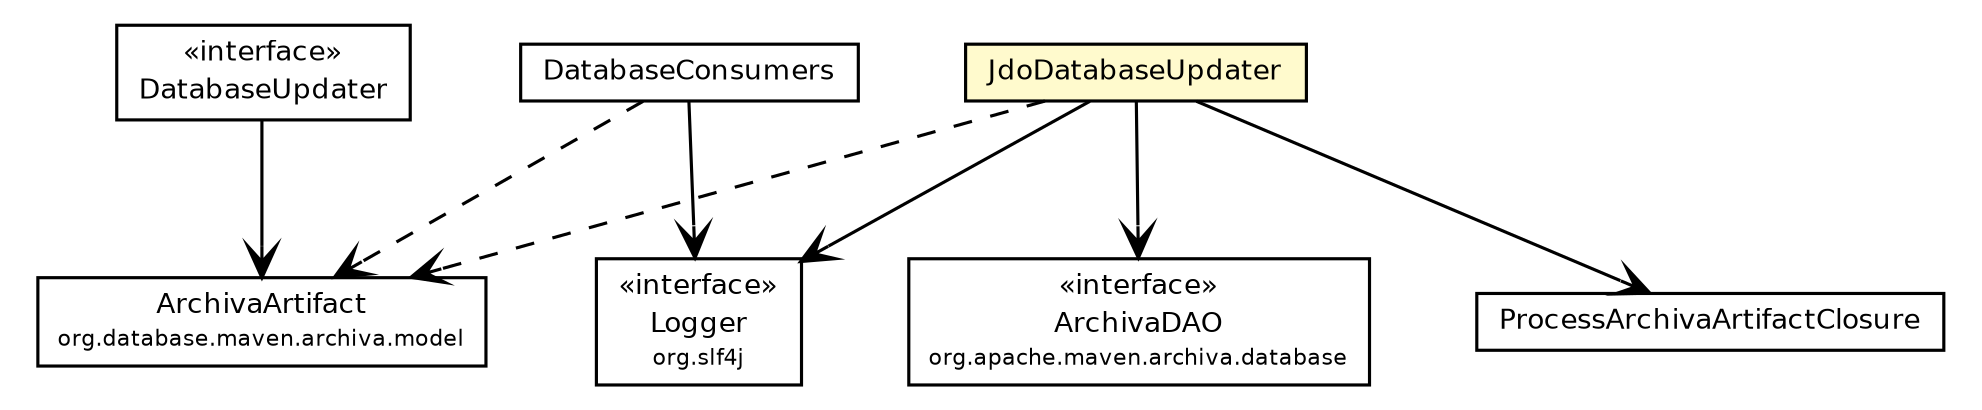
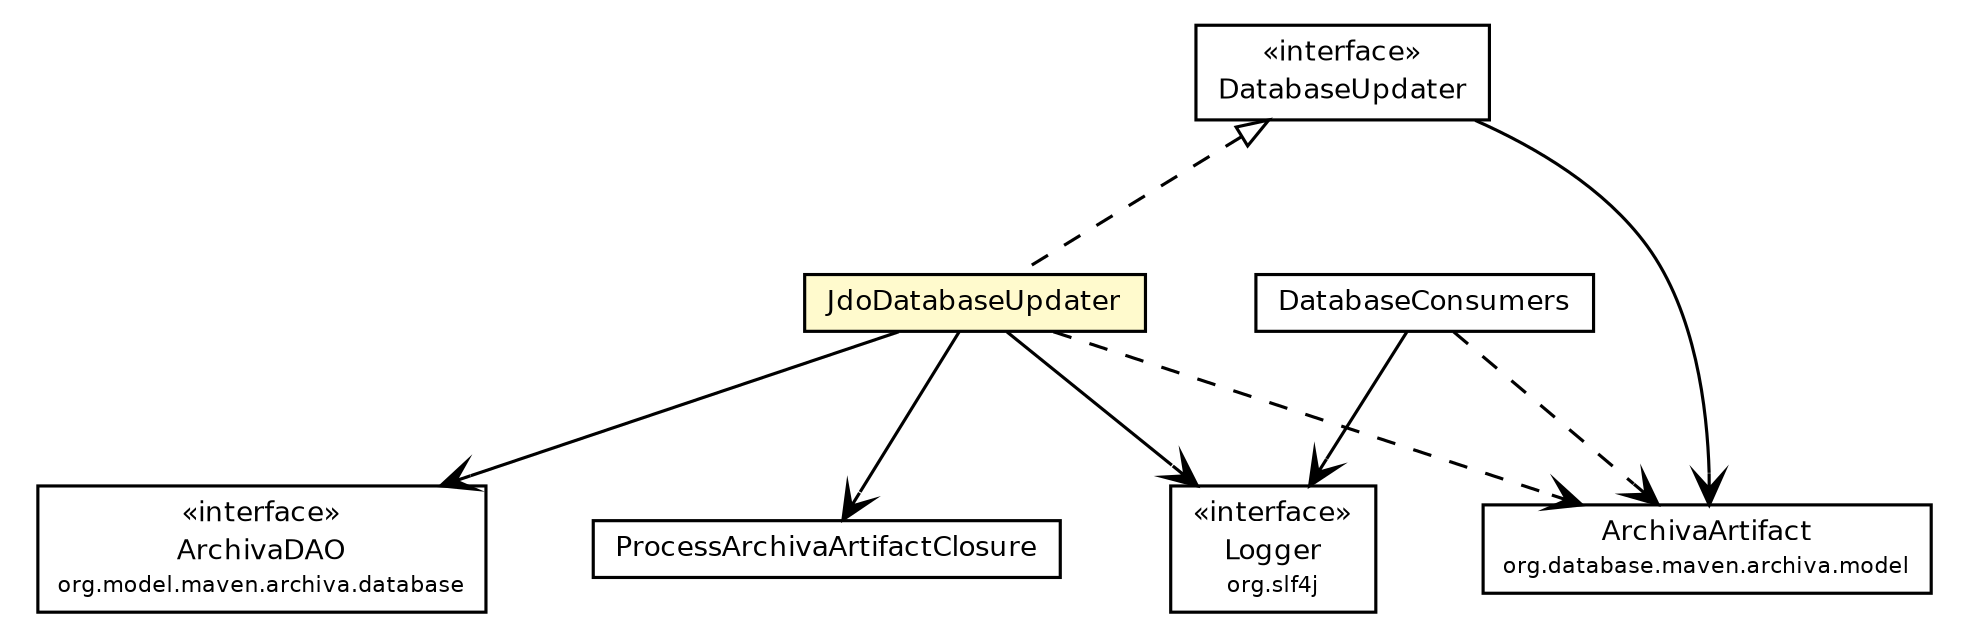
none -> (1129, 205)
(1139, 358) -> (262, 585)
